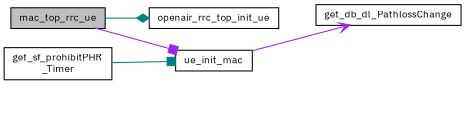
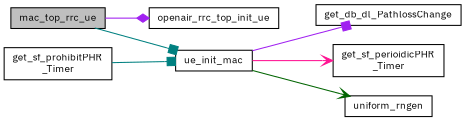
(121, 18) -> (121, 18)
(131, 38) -> (131, 38)
(296, 39) -> (296, 39)
none -> (389, 61)
none -> (389, 106)
